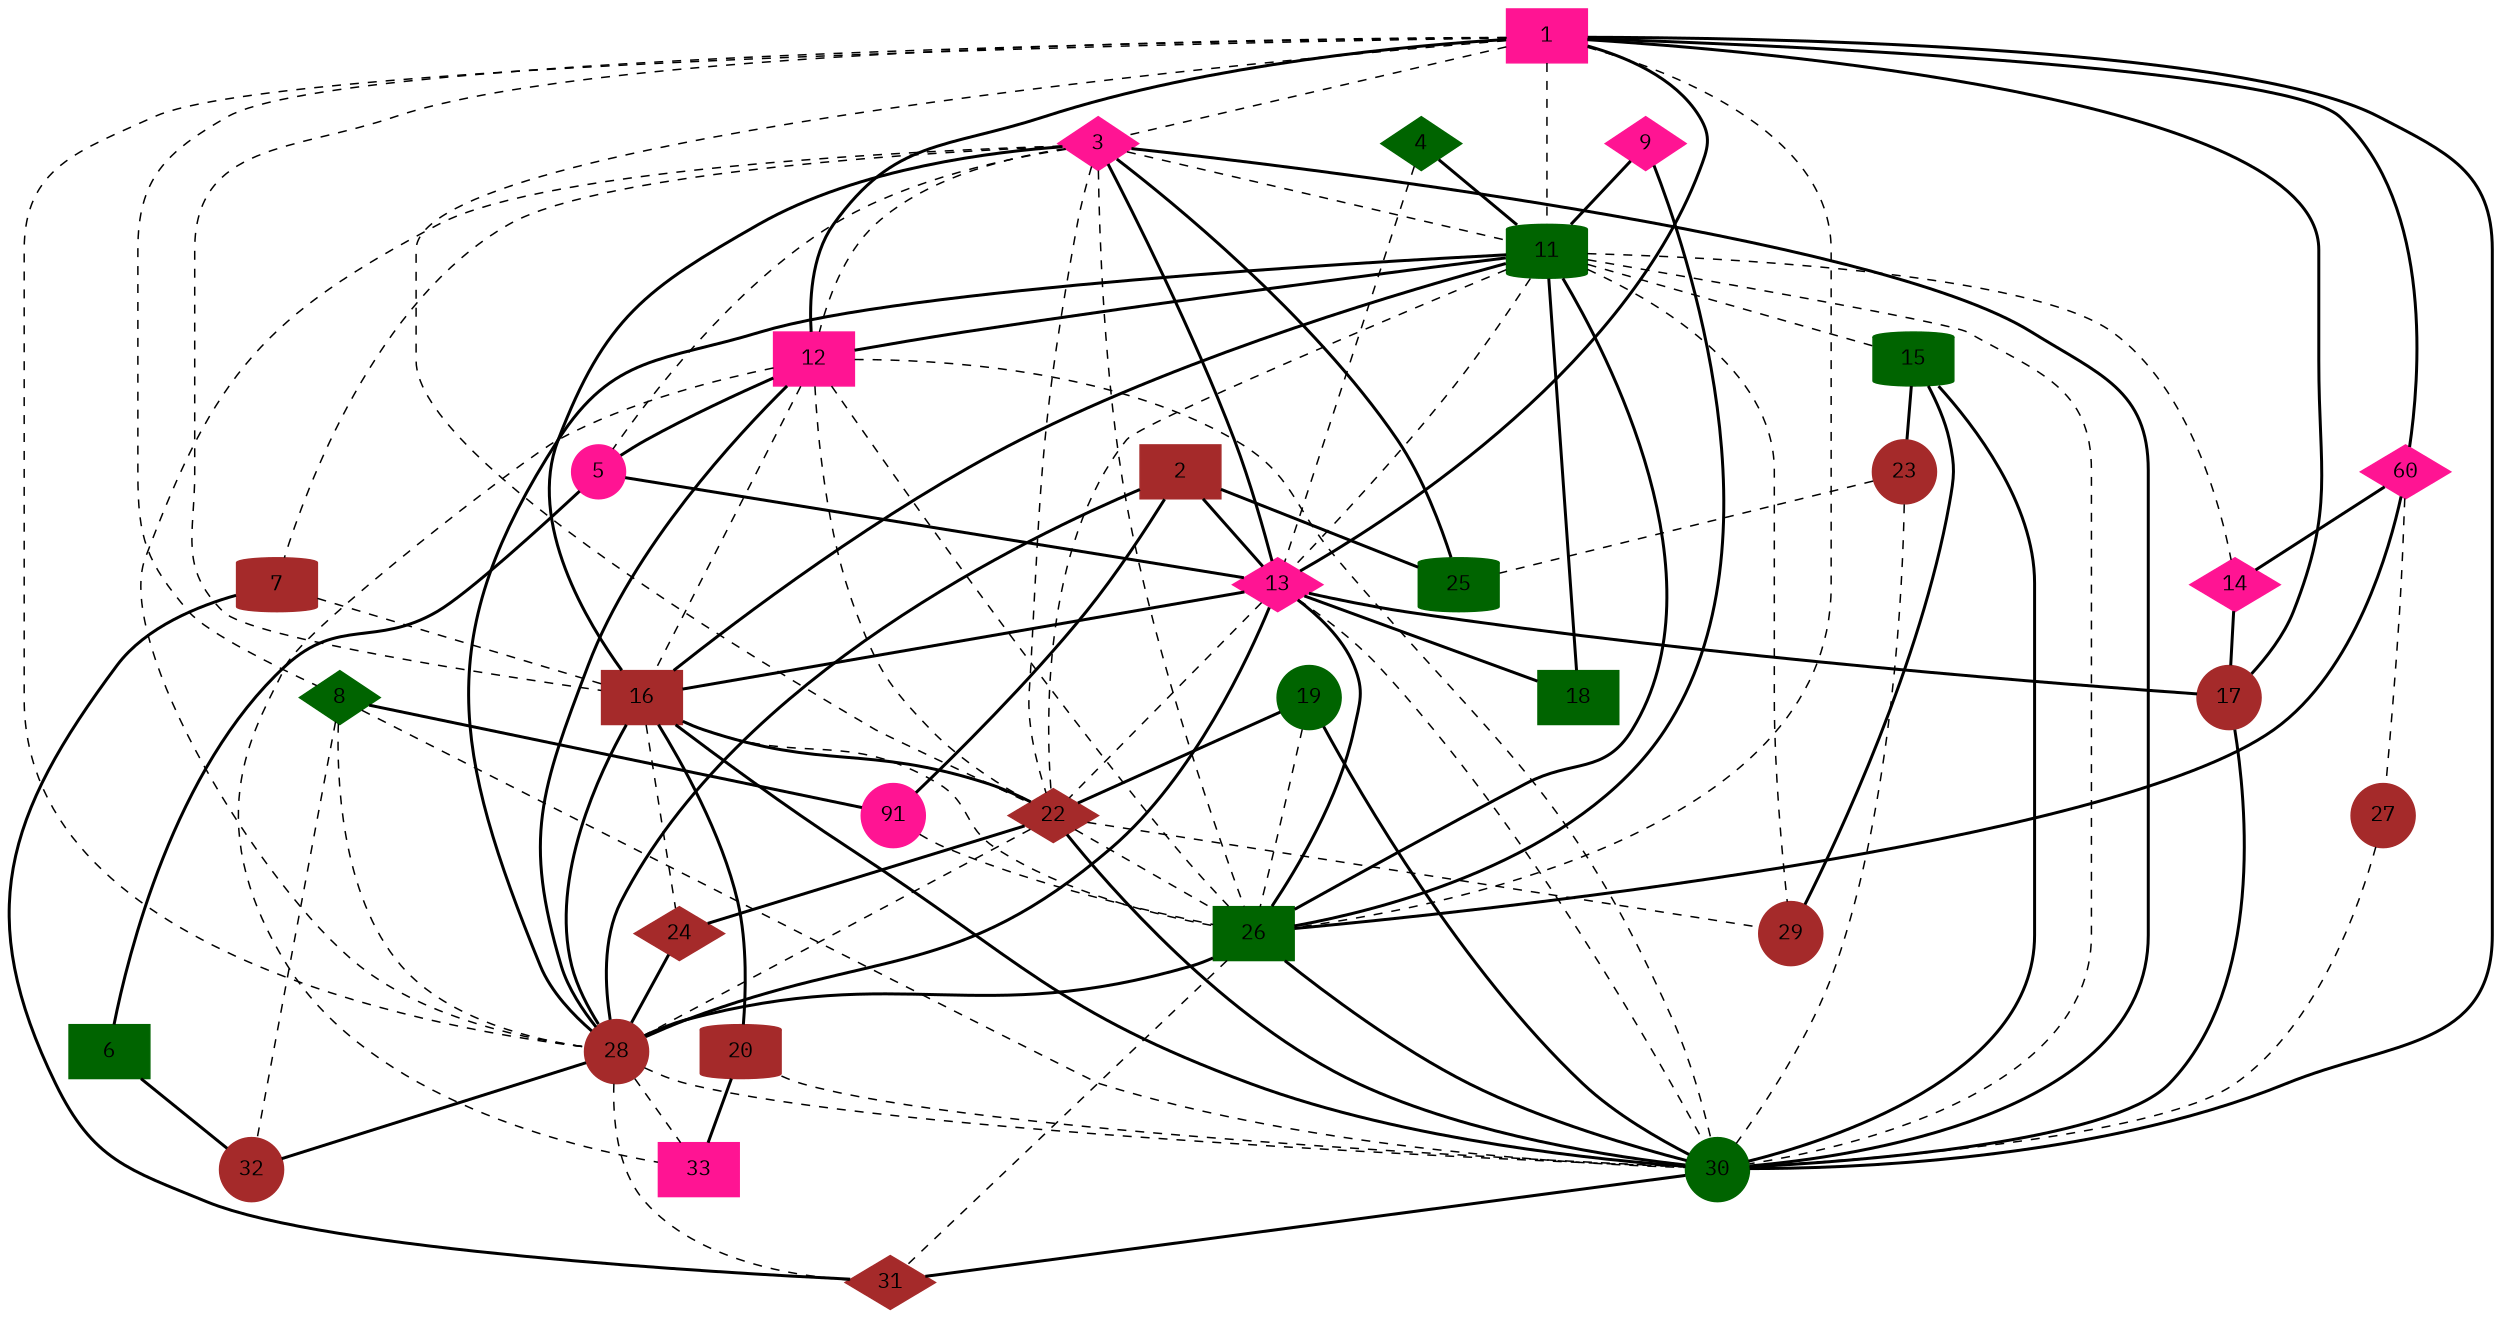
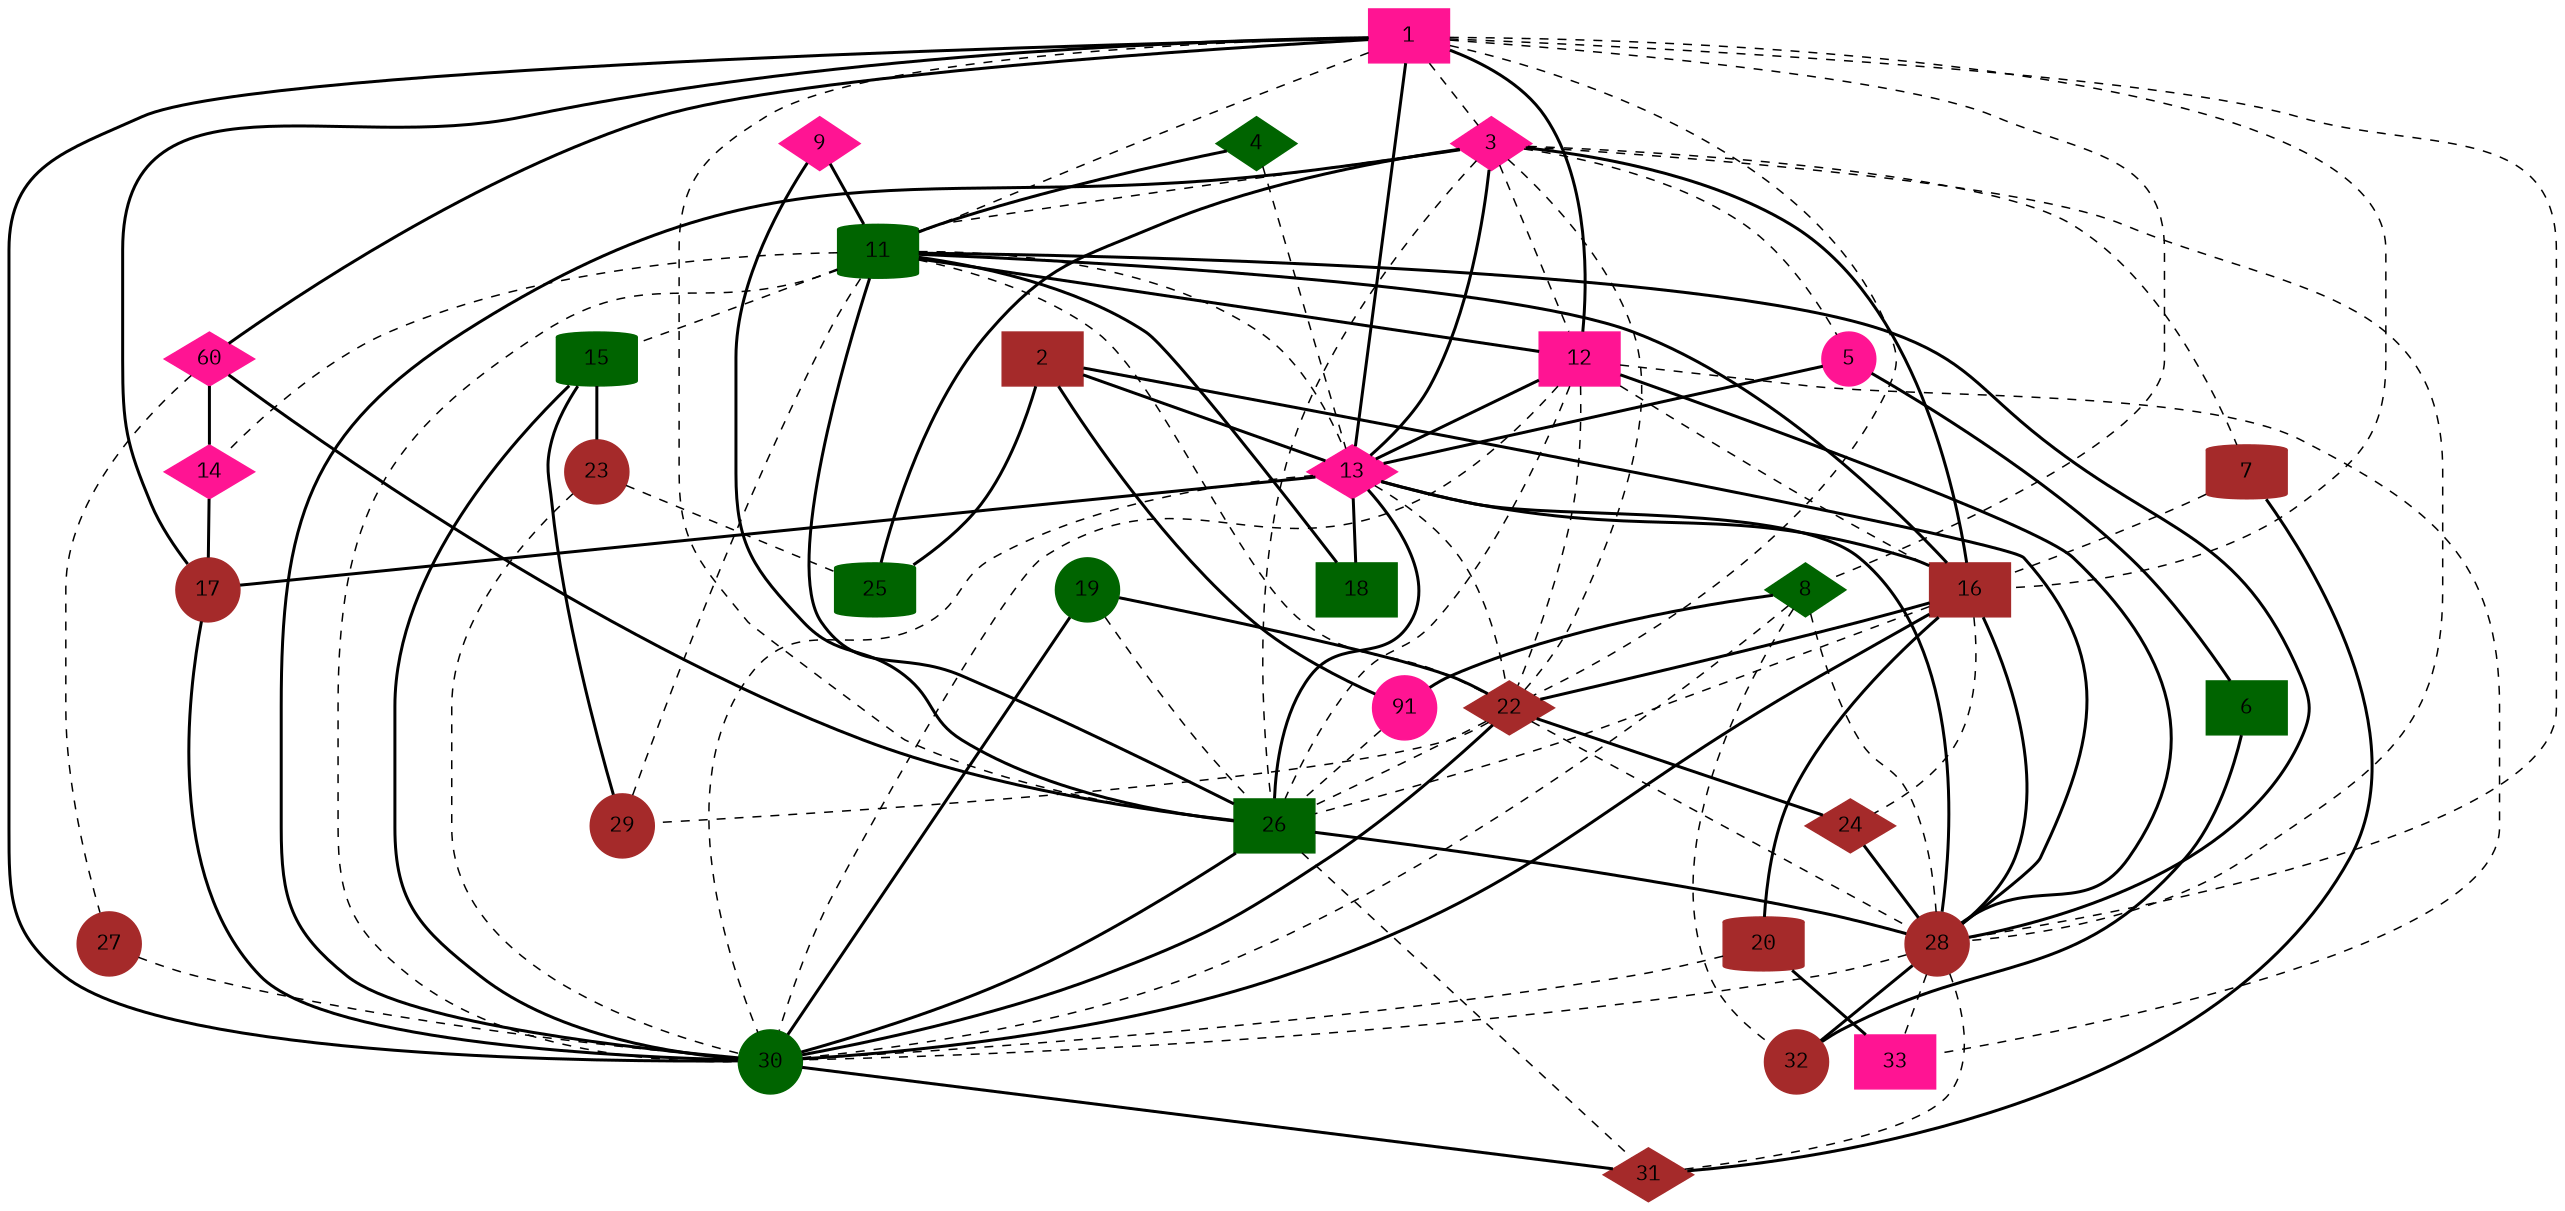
(696, 414) -> (1457, 420)
